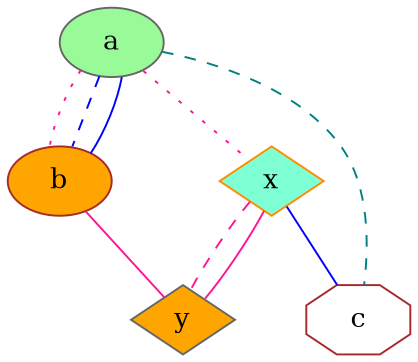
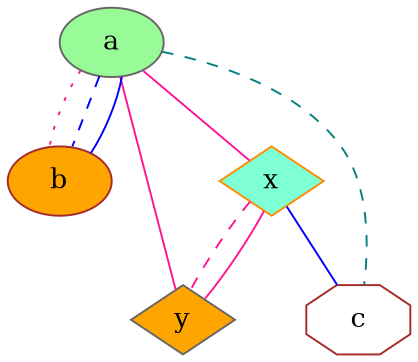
(196, 116) -> (196, 116)
(125, 254) -> (148, 183)
